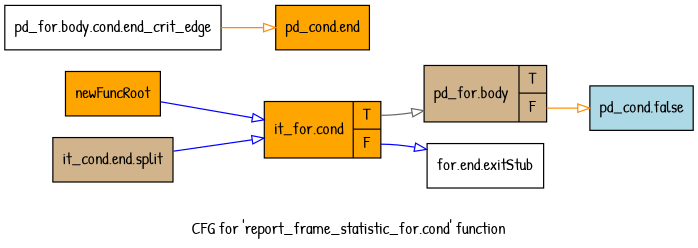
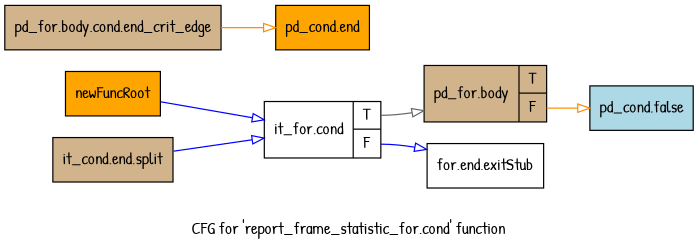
(113, 28) -> (113, 28)
(323, 130) -> (323, 130)
